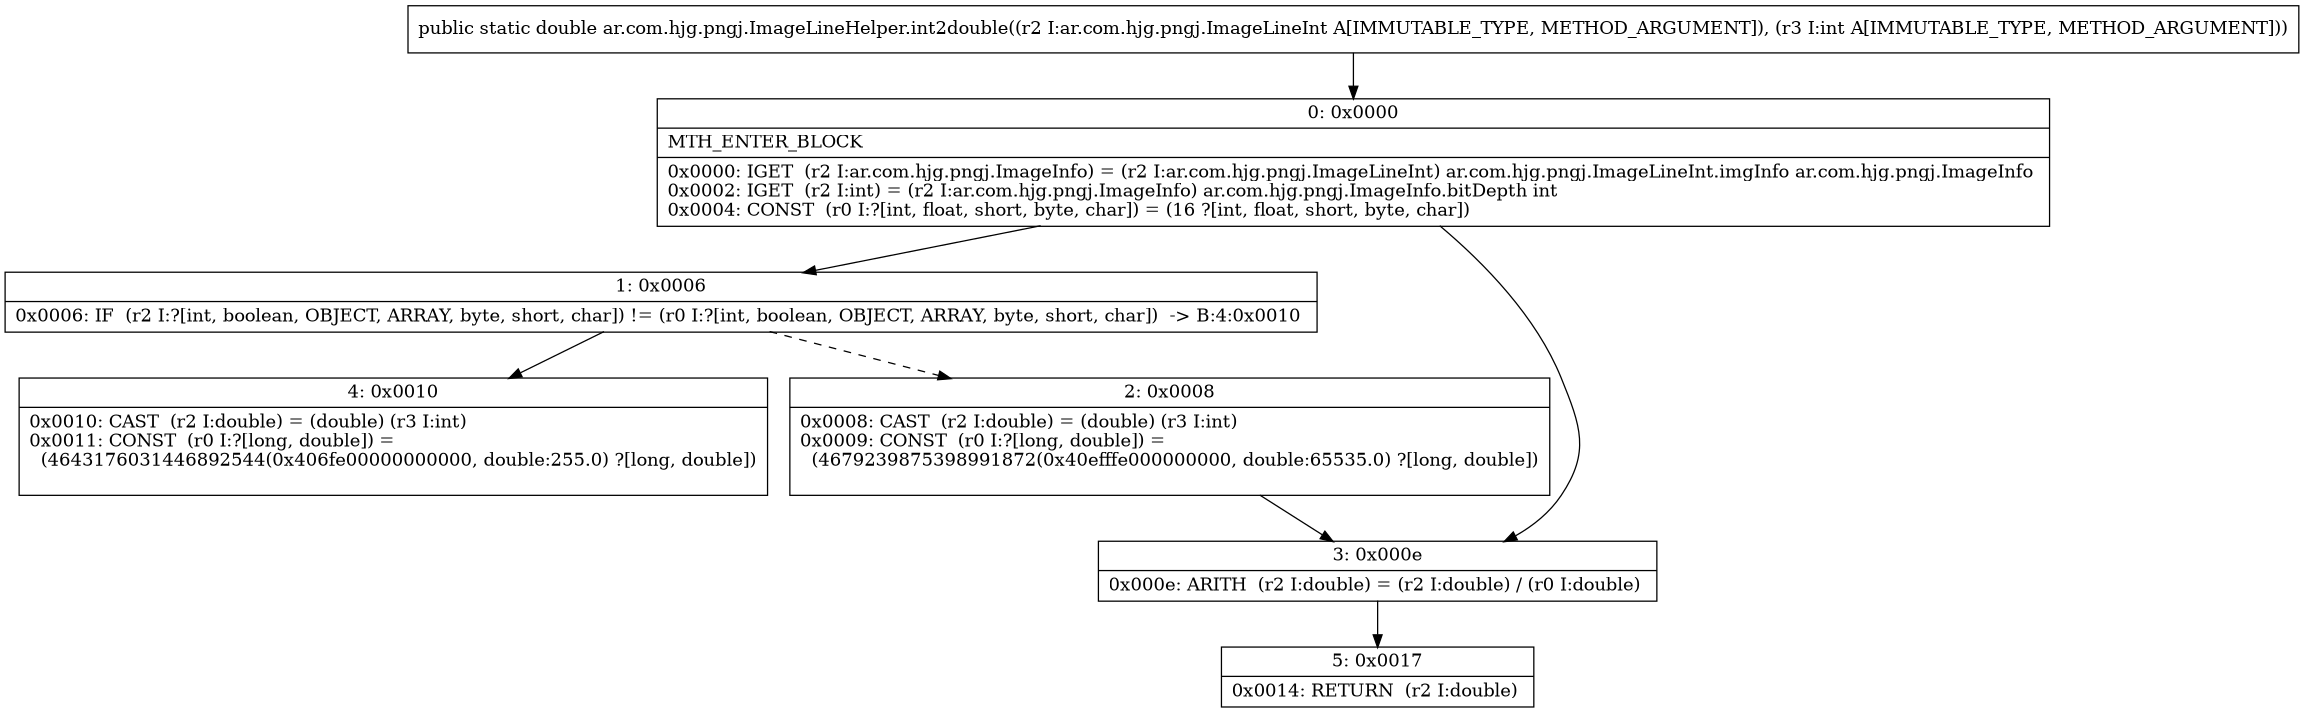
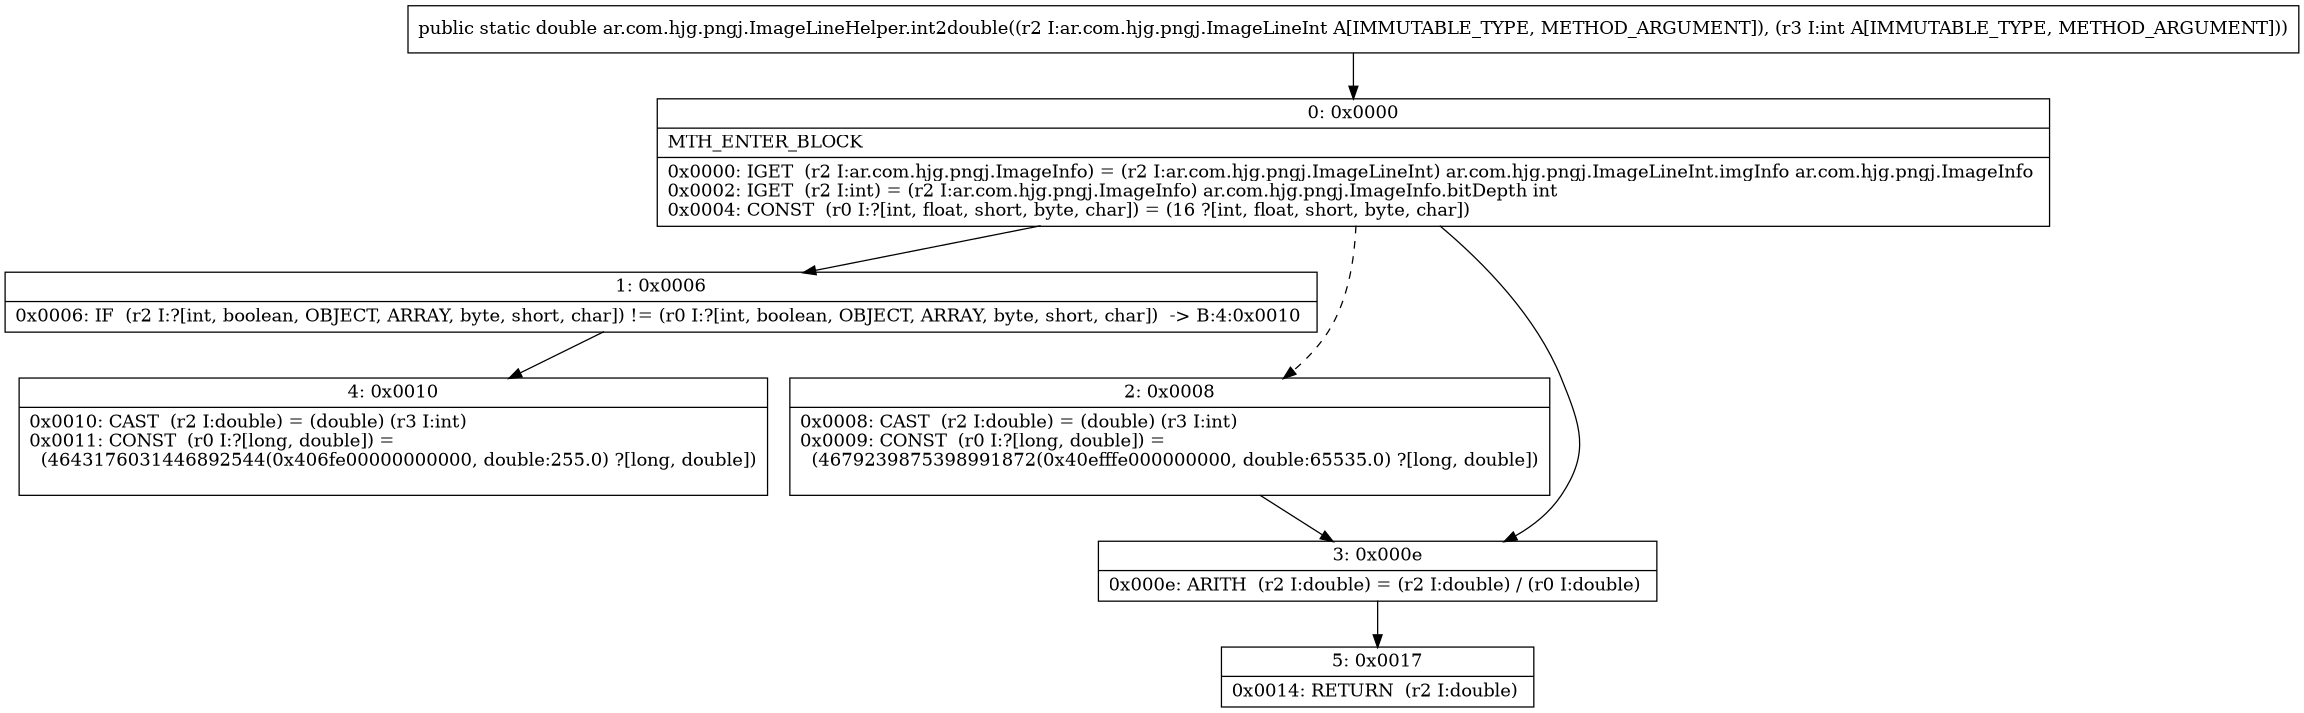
(854, 354) -> (1341, 305)
